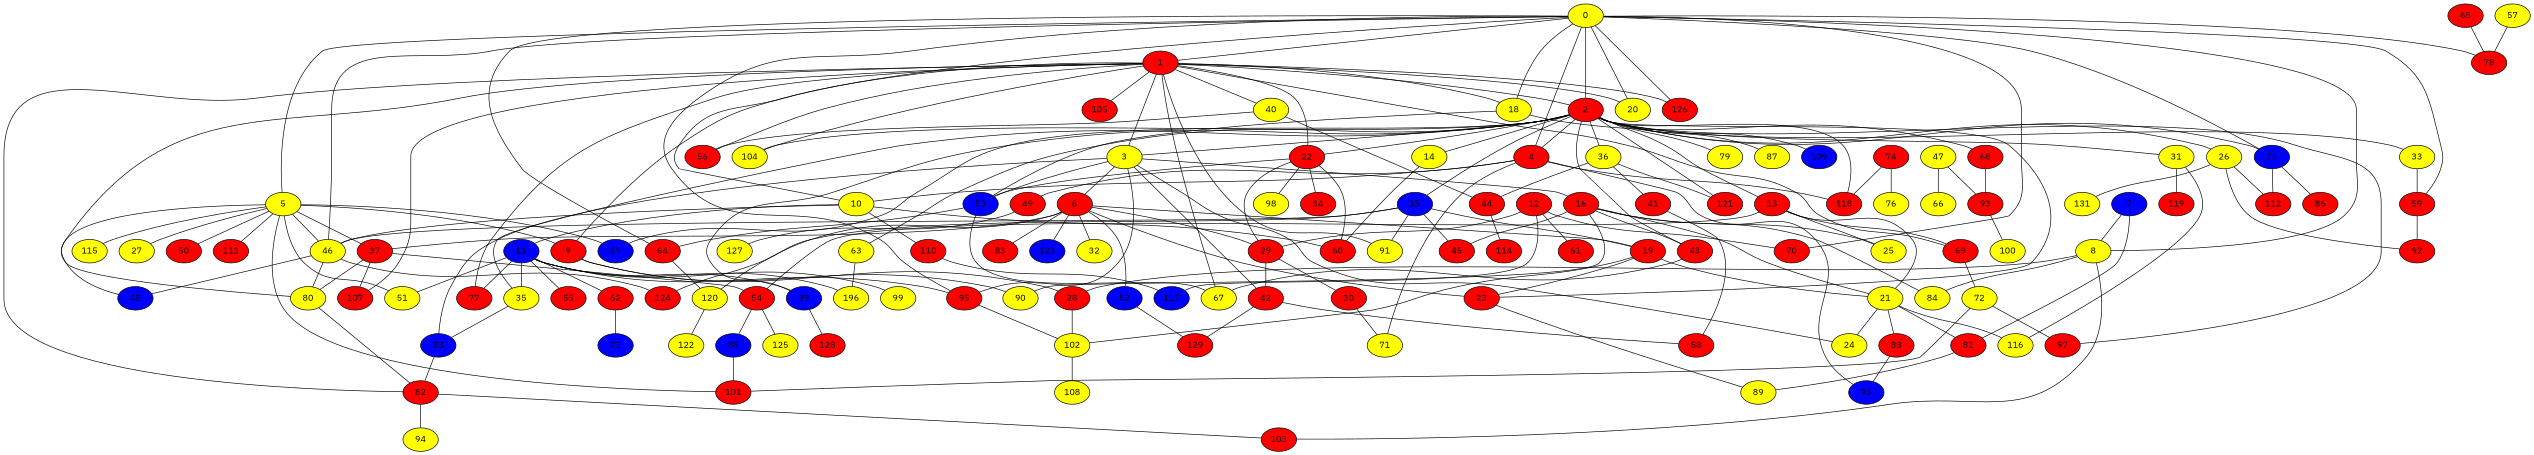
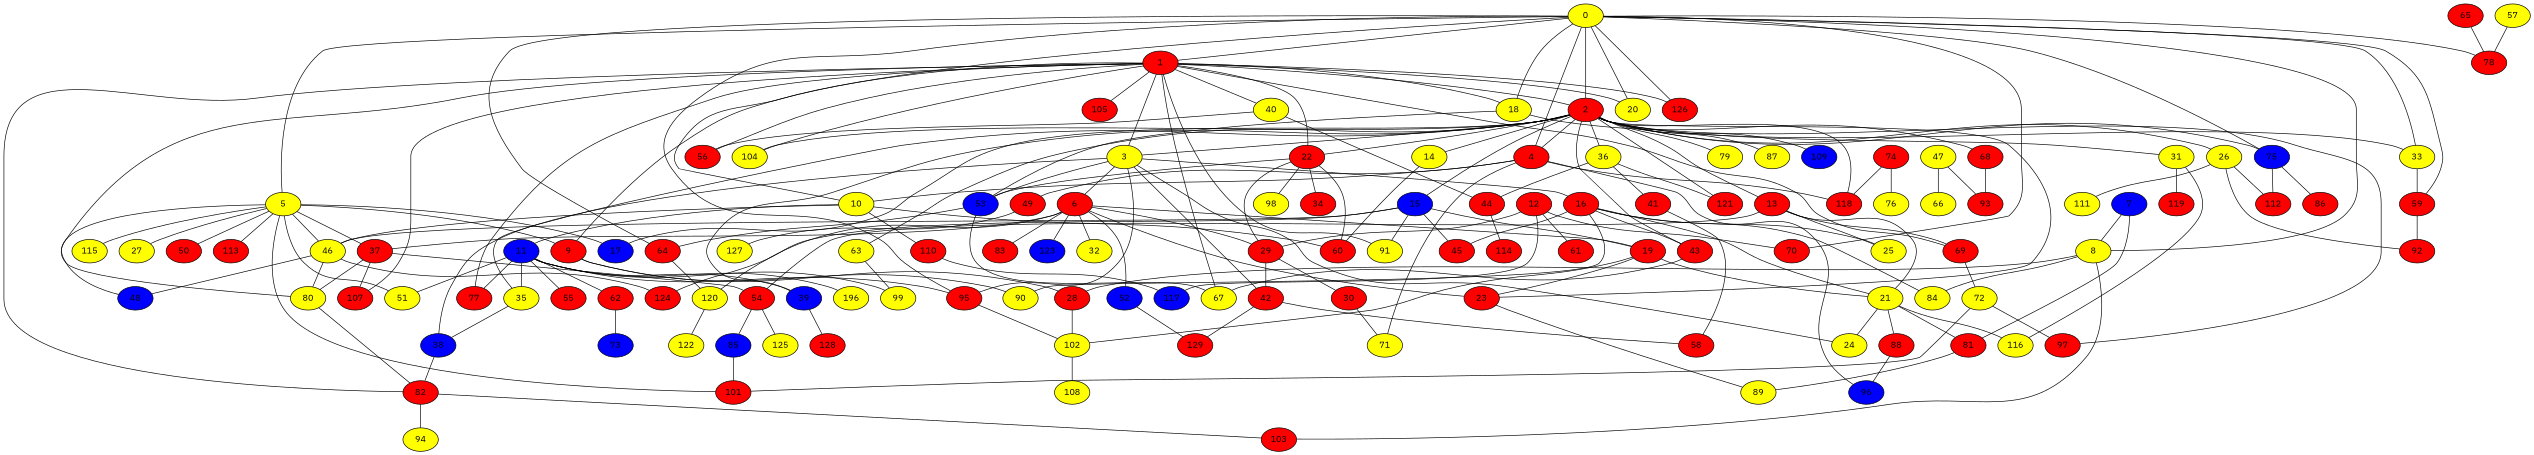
(764, 34) -> (2040, 27)
(2082, 204) -> (2082, 204)
(2008, 251) -> none
(854, 270) -> (872, 269)
